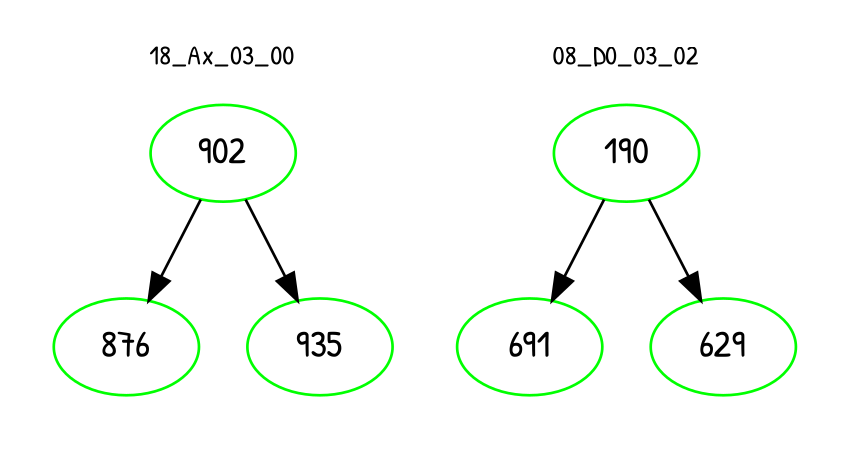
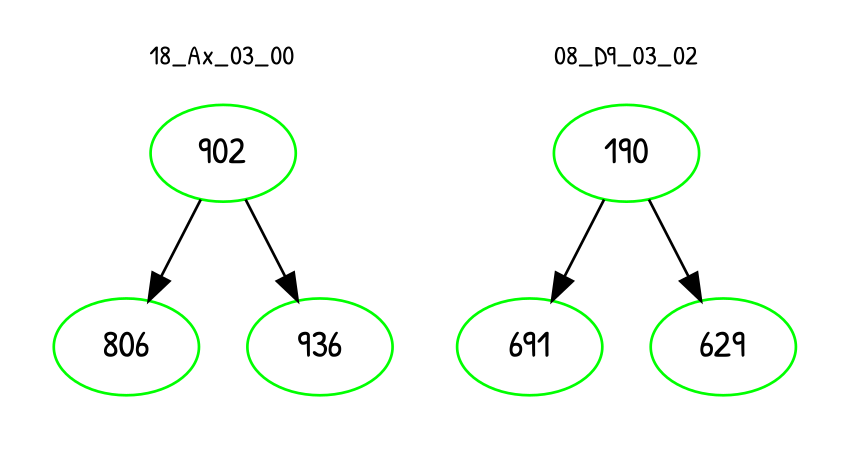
(627, 58) -> (627, 58)
(126, 347) -> (126, 347)
(320, 347) -> (320, 347)
